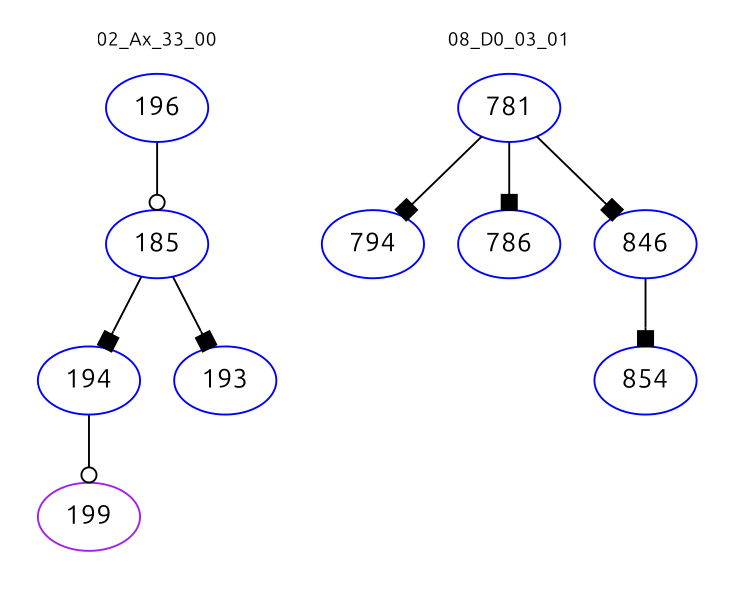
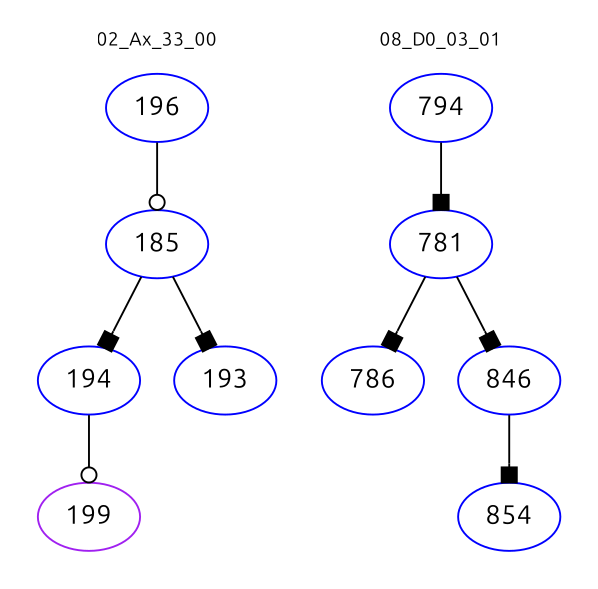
(448, 169) -> (441, 167)
